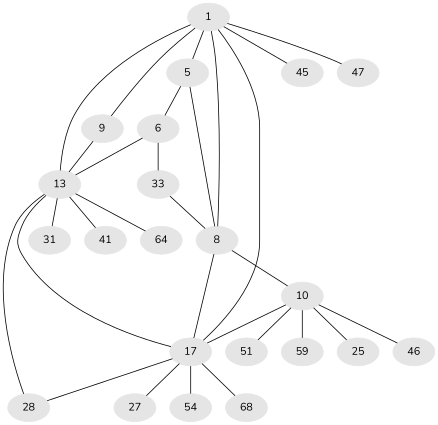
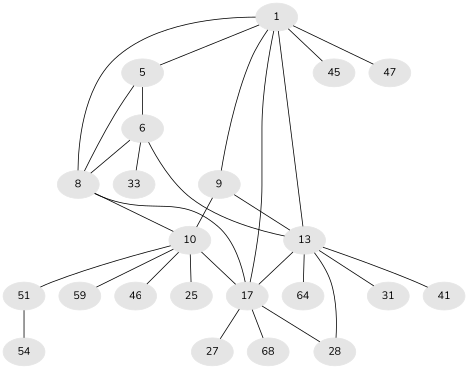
(188, 212) -> (110, 157)
none -> (205, 212)
(191, 380) -> (24, 324)
